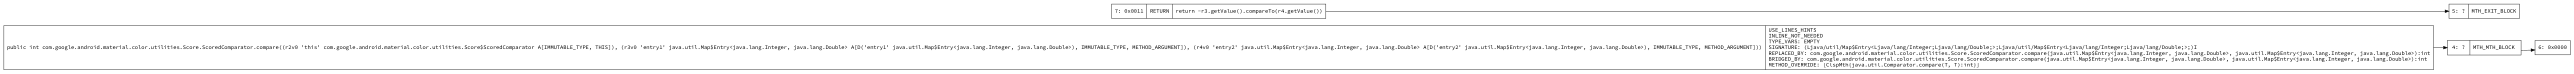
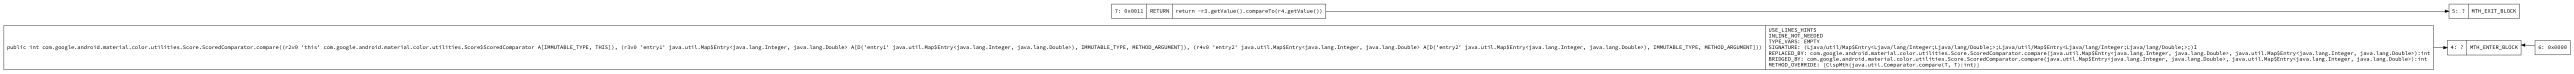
(2494, 47) -> (2494, 47)
(2526, 50) -> (2530, 45)
